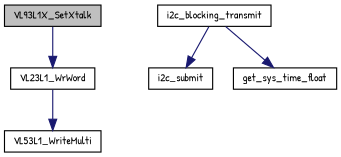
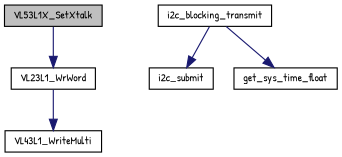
(53, 16) -> (53, 16)
(53, 141) -> (53, 141)
